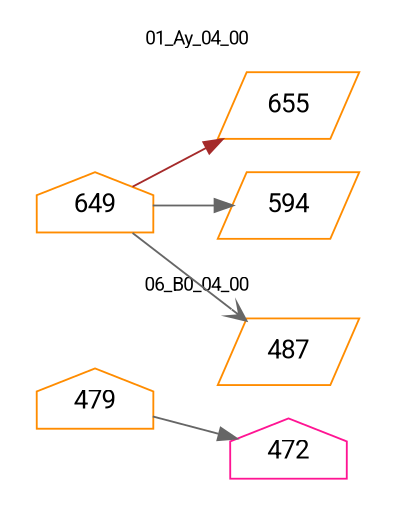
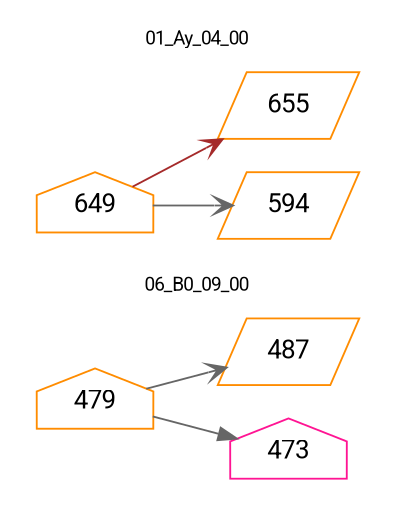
(169, 167) -> (169, 167)
(183, 206) -> (183, 206)
(194, 281) -> (177, 381)
(197, 286) -> (197, 286)
(289, 452) -> (289, 452)
